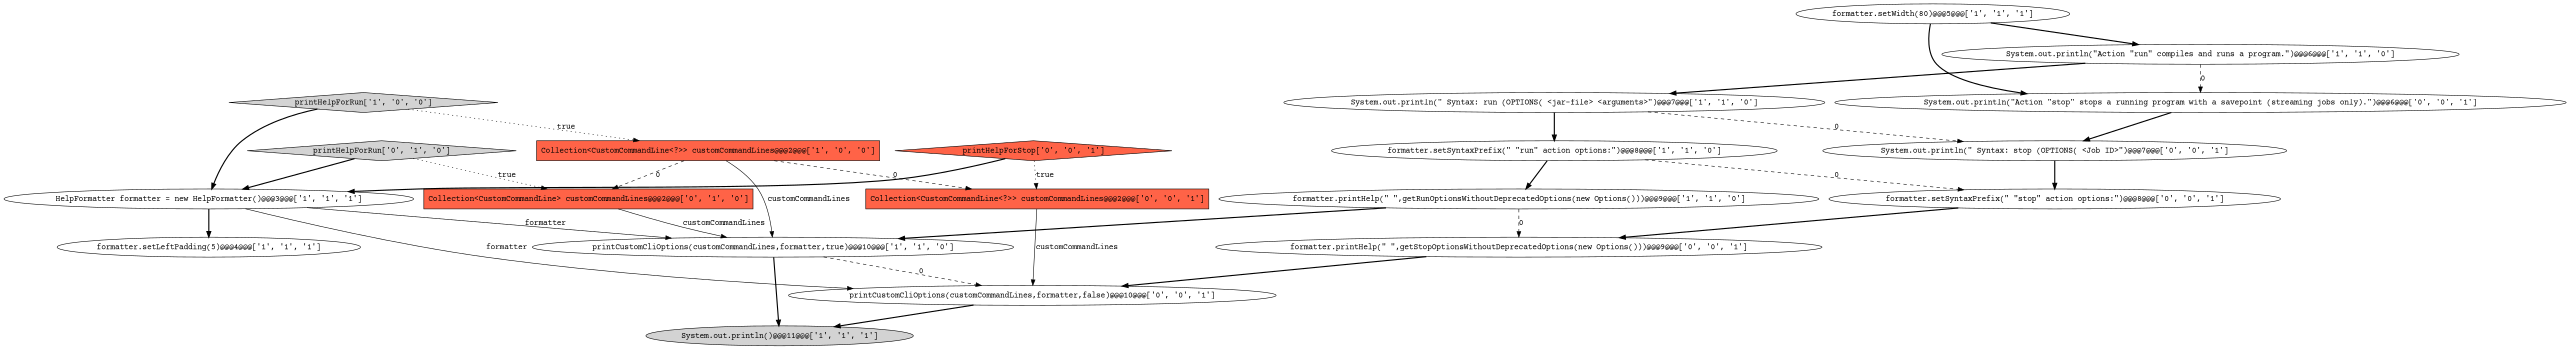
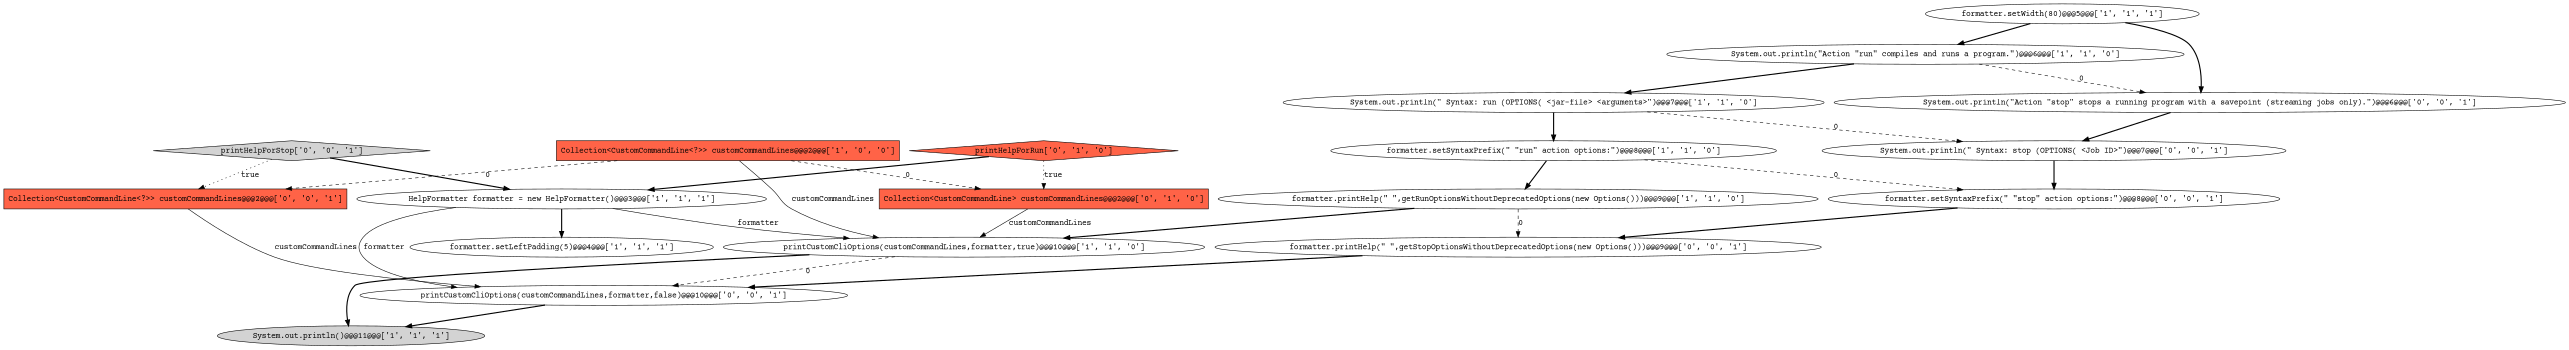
(363, 103) -> none
(382, 151) -> (1044, 151)
(1033, 151) -> (292, 151)
